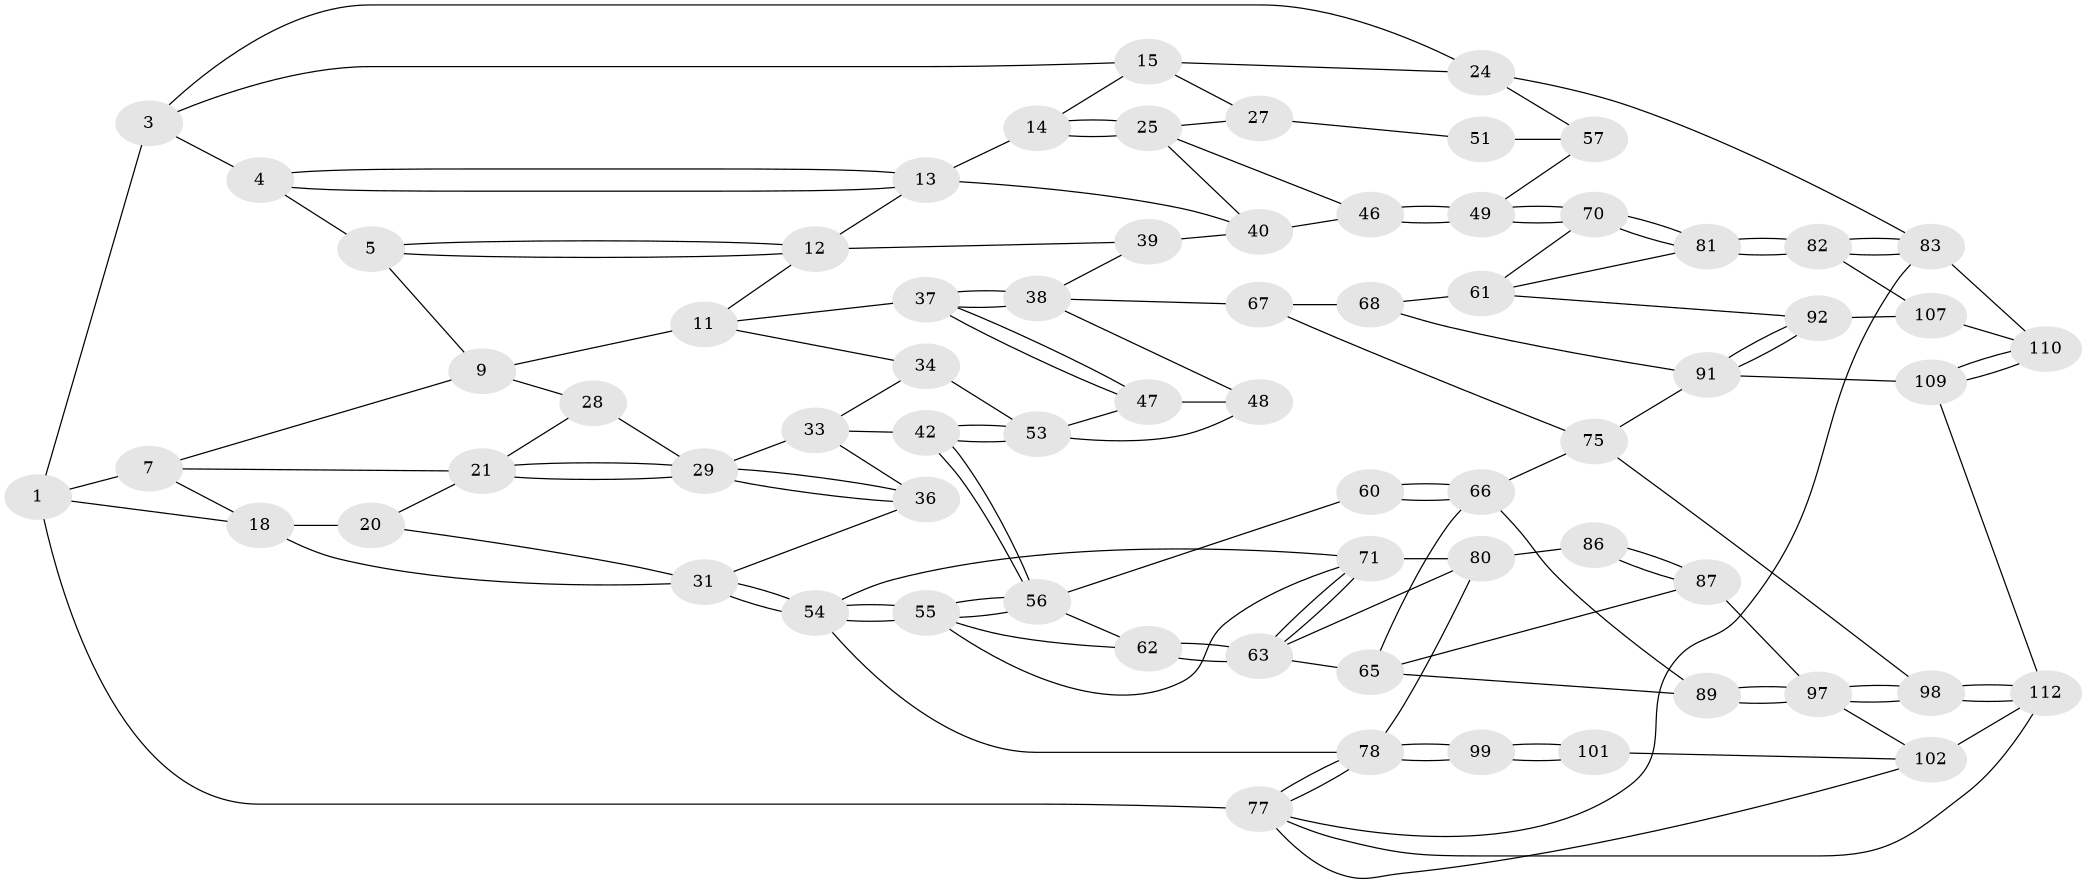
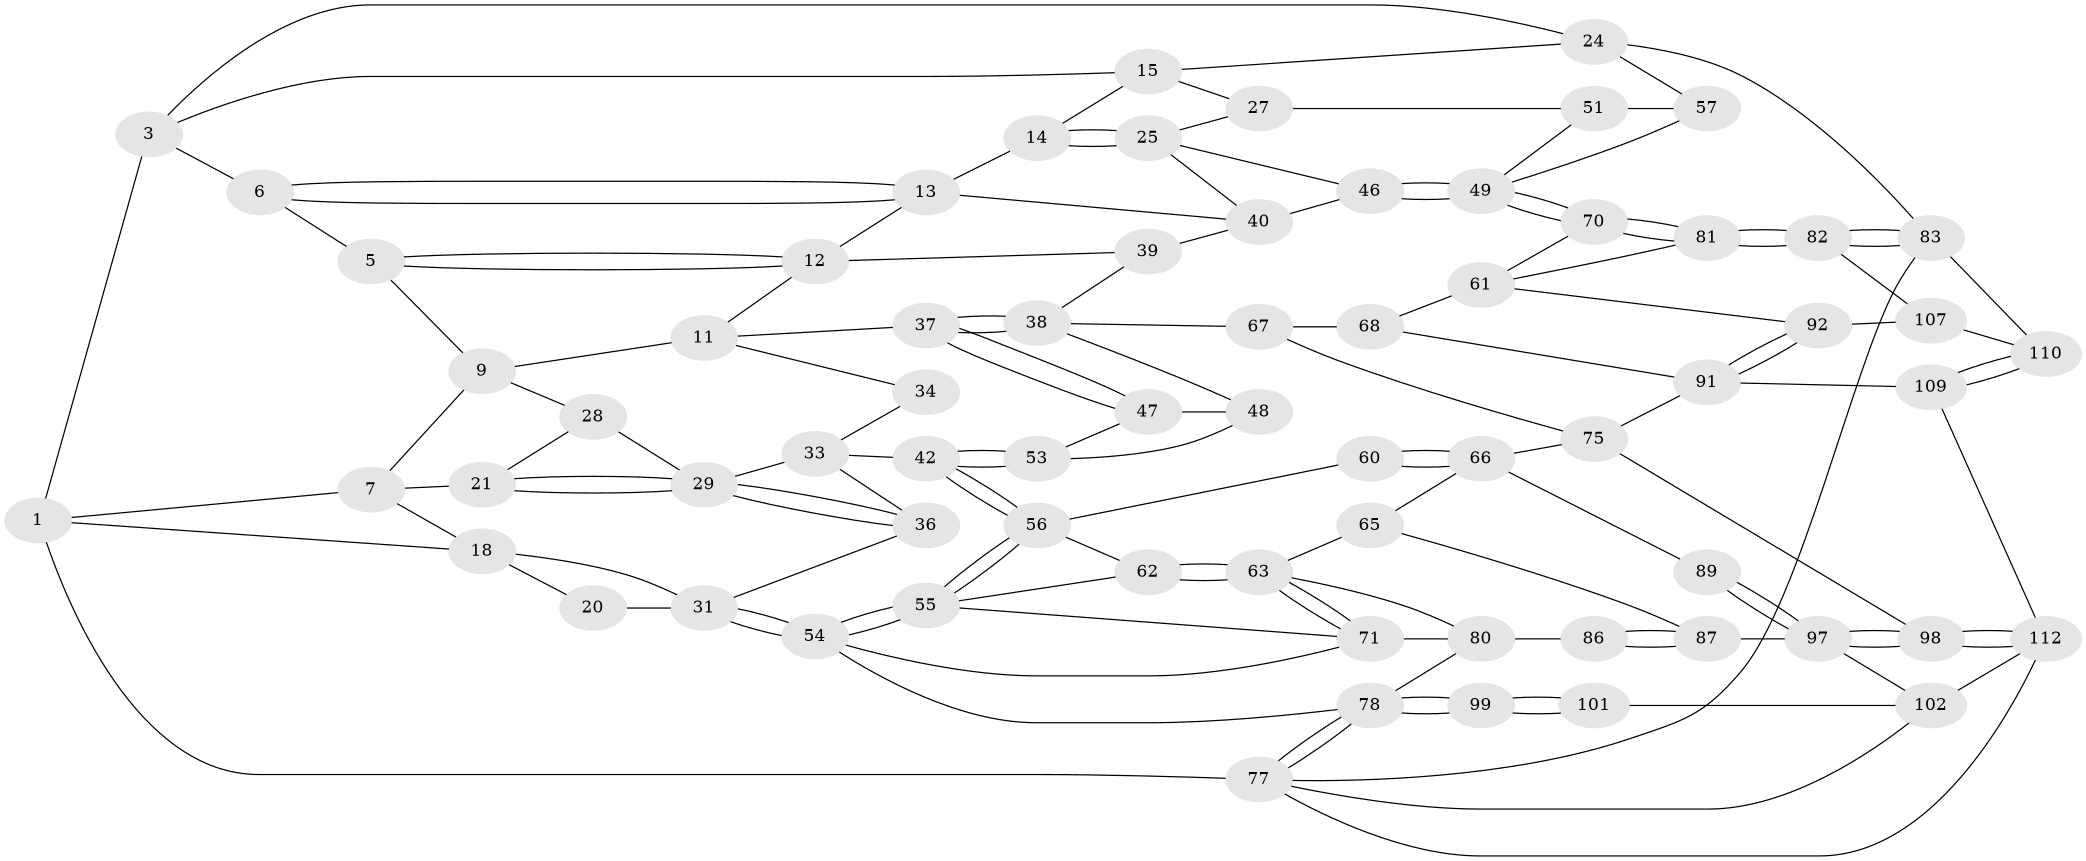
none -> (1538, 150)
(260, 180) -> (260, 192)
(982, 400) -> none
(427, 498) -> none
(1539, 684) -> none
